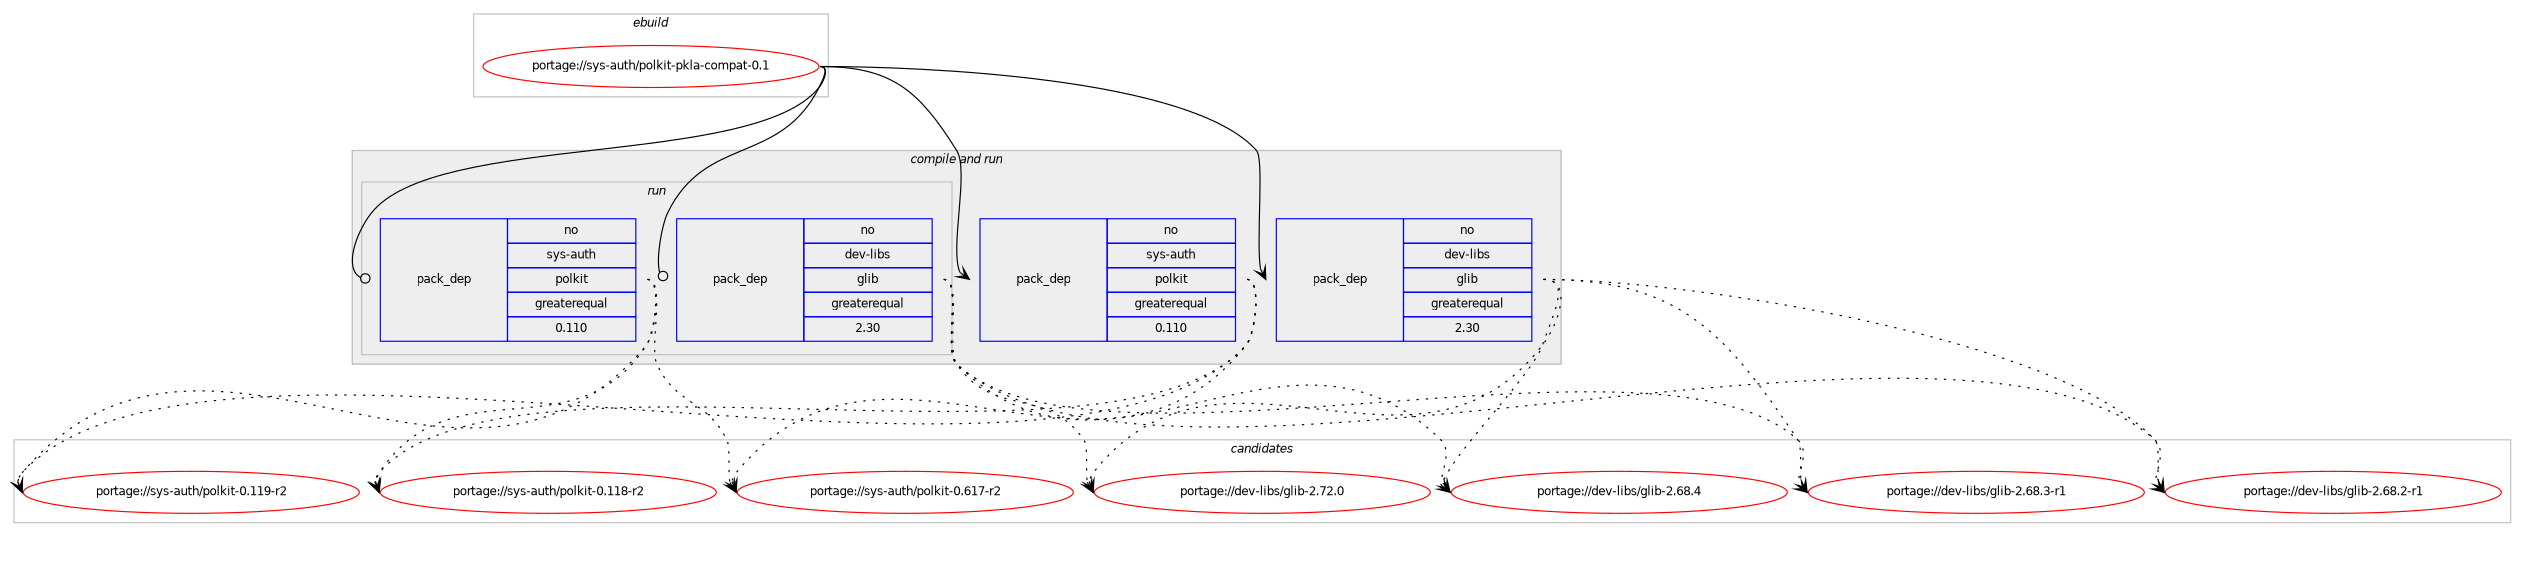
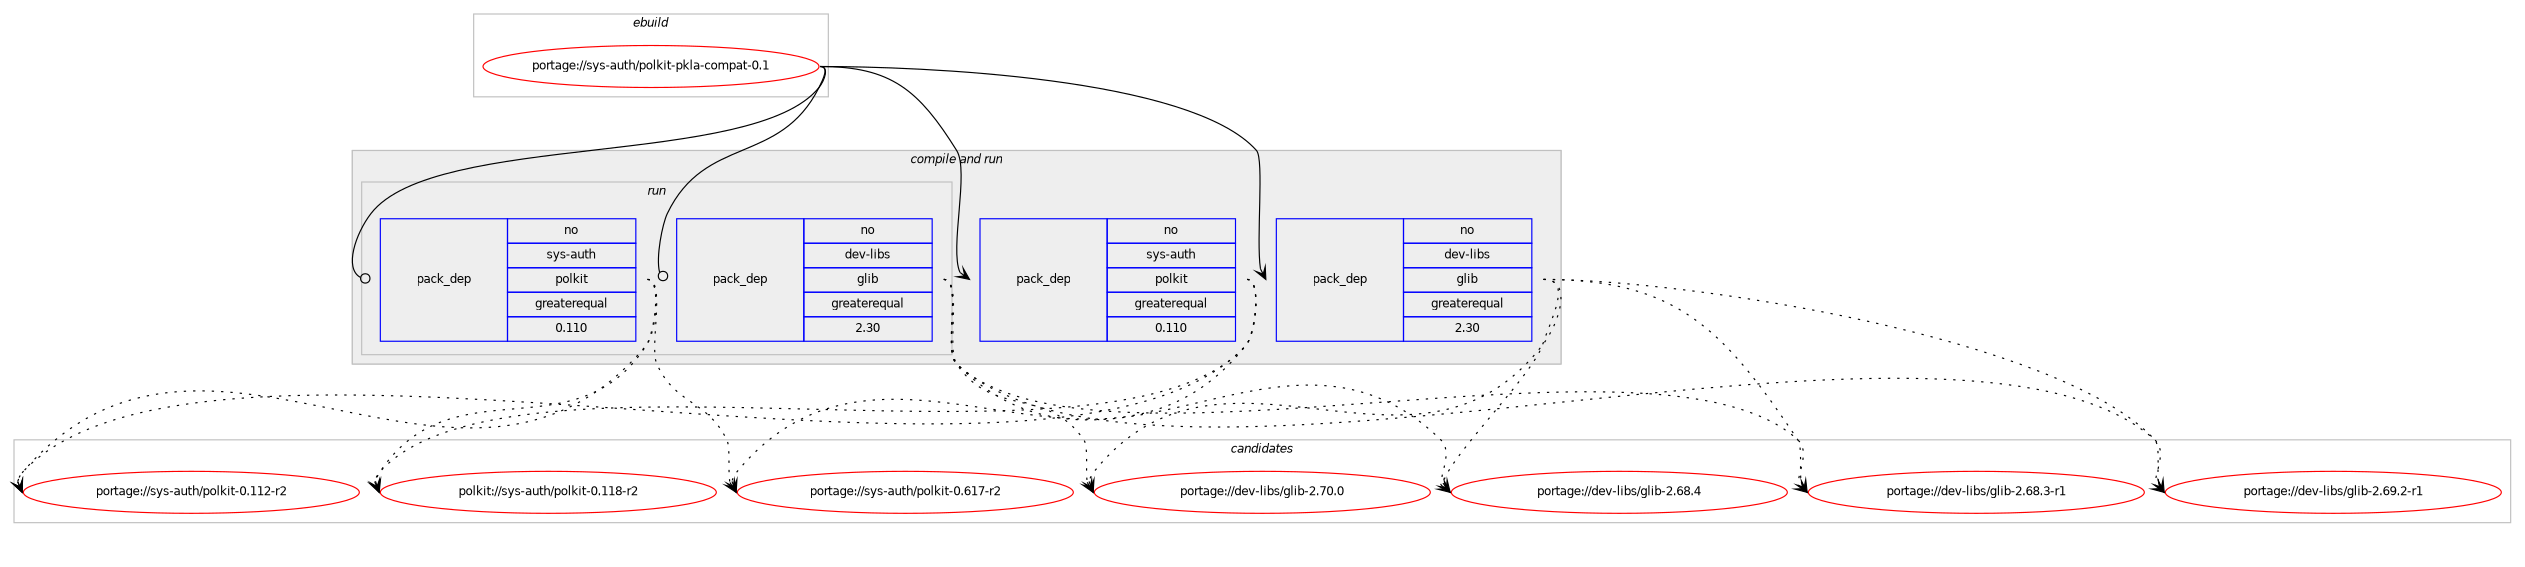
(191, 492) -> (191, 492)
(548, 492) -> (548, 492)
(1262, 492) -> (1262, 492)
(2333, 492) -> (2333, 492)
